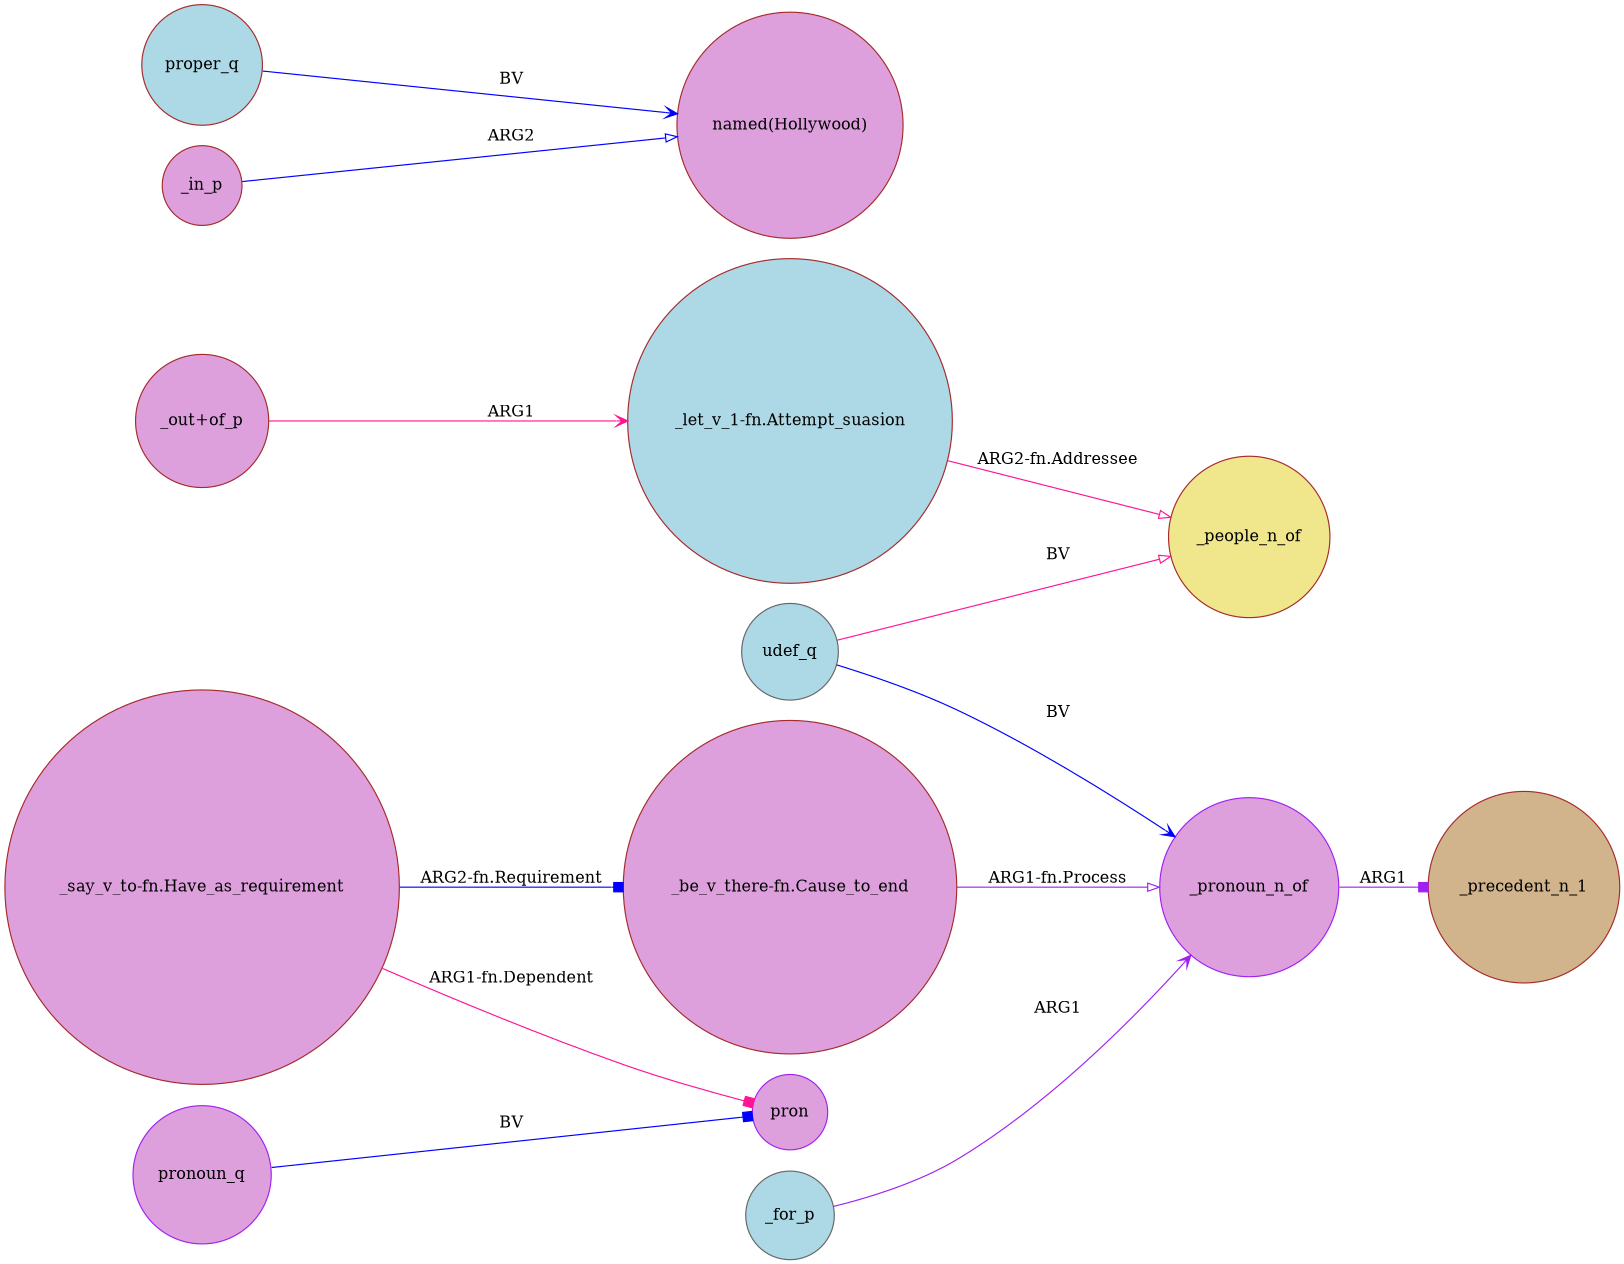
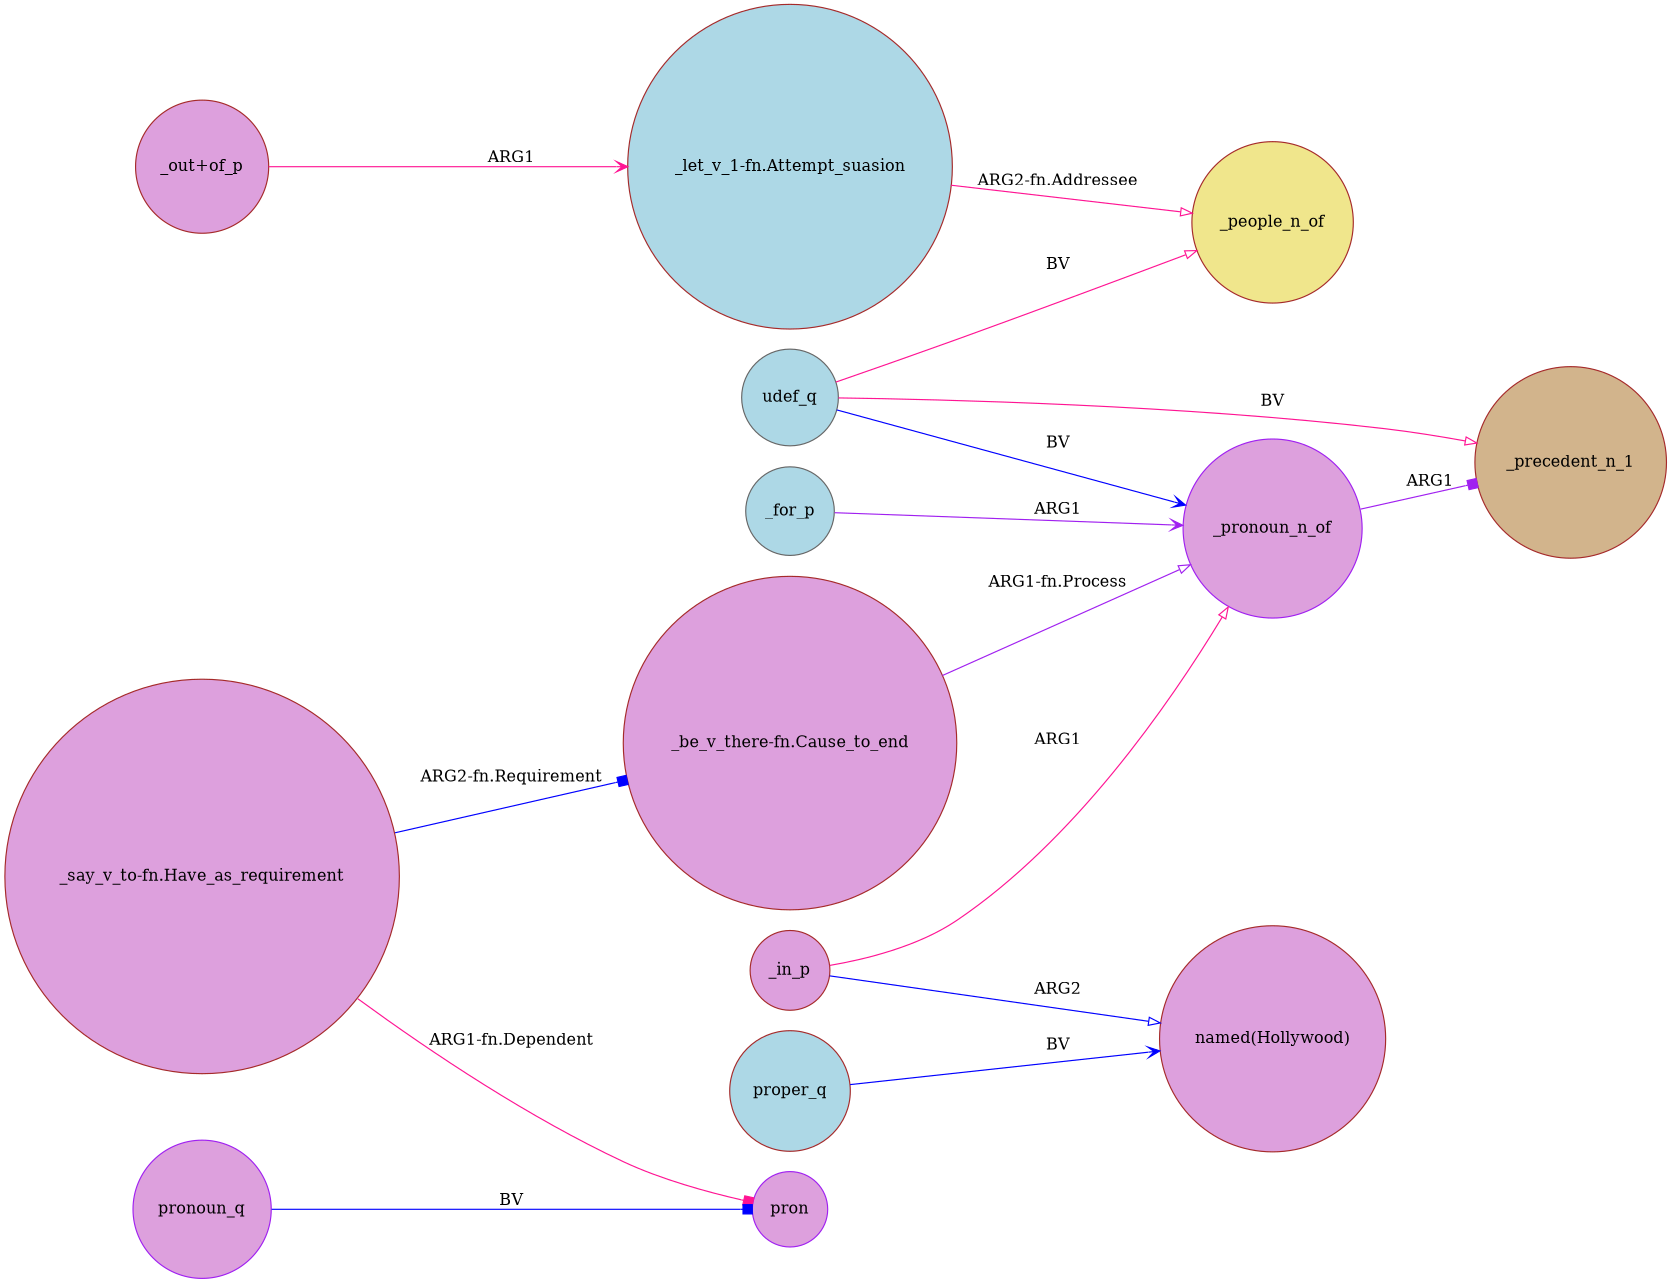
none -> (1152, 409)
none -> (1059, 832)
